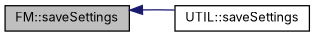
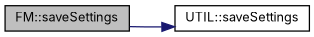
(159, 10) -> (146, 27)
